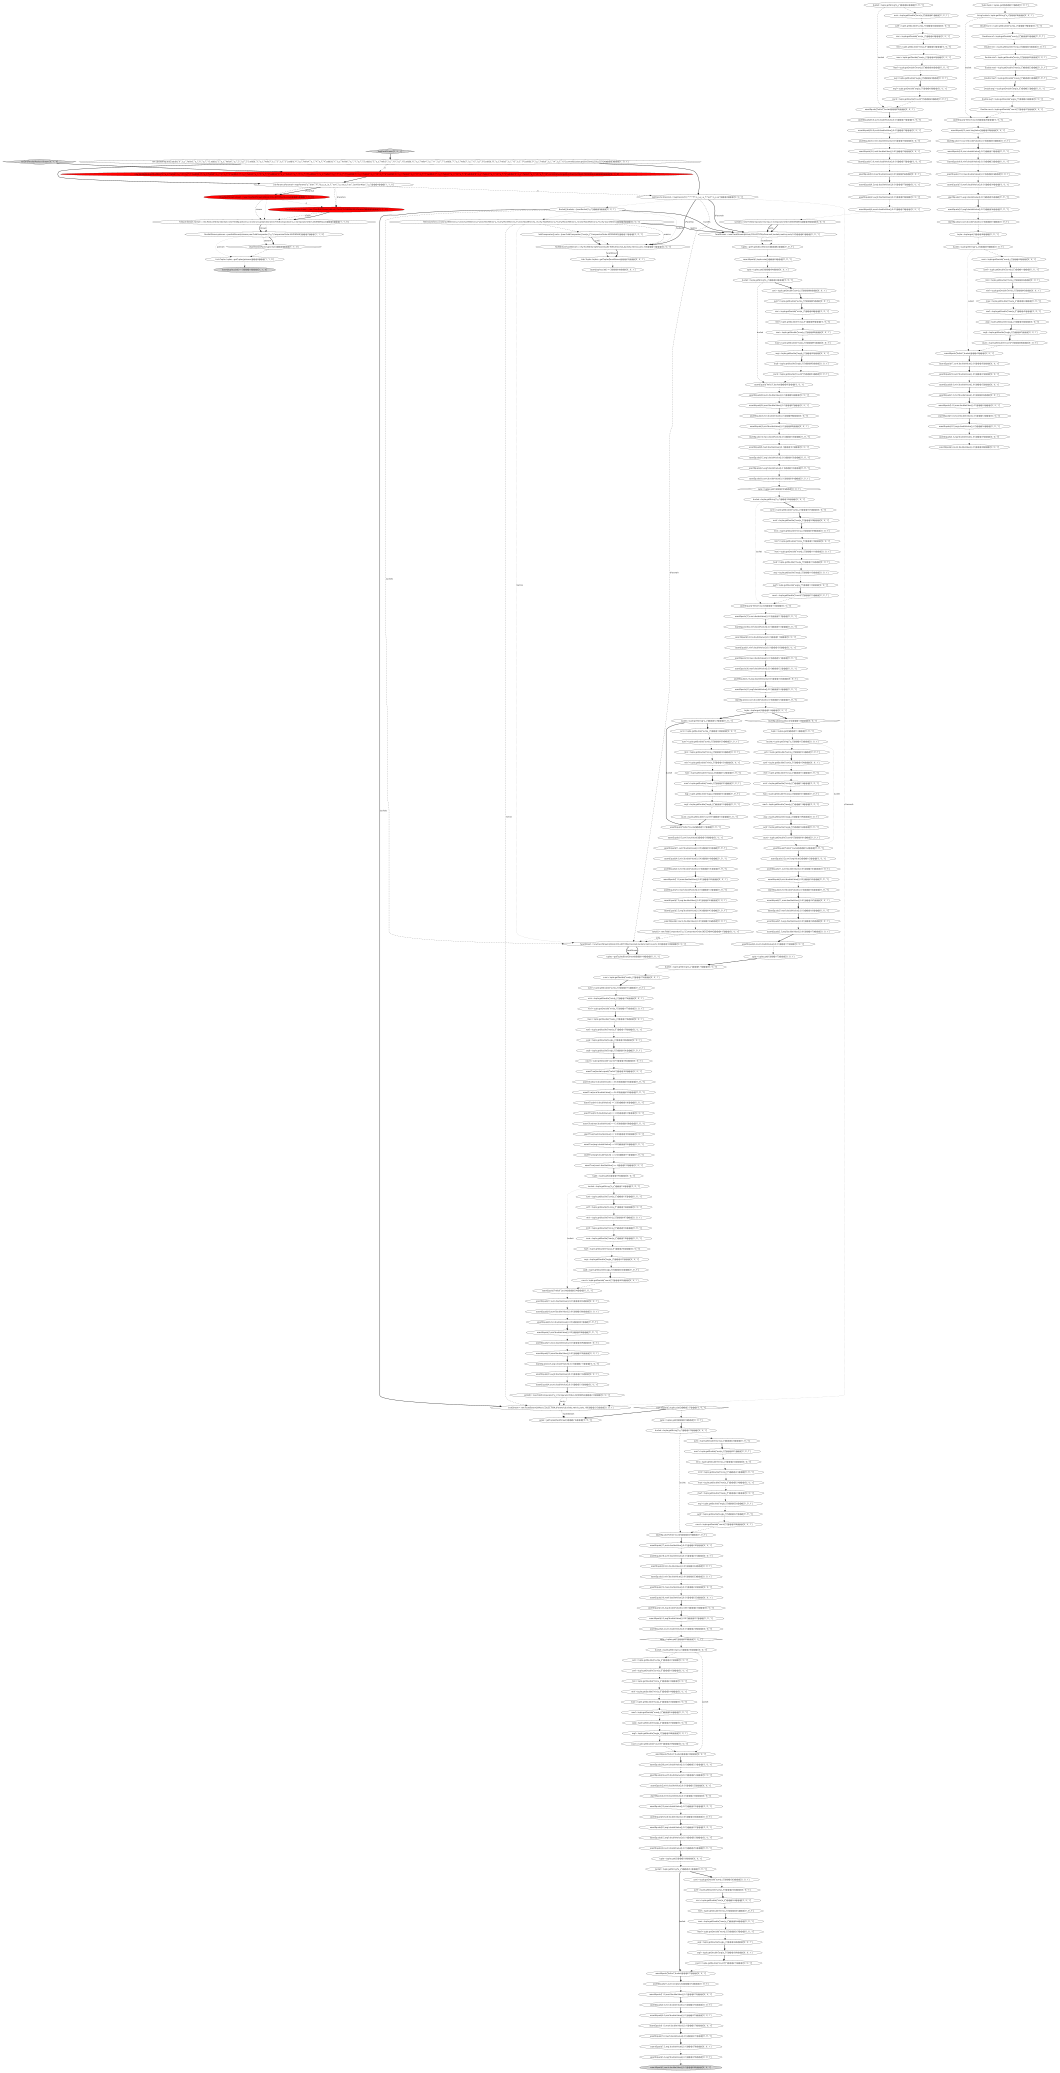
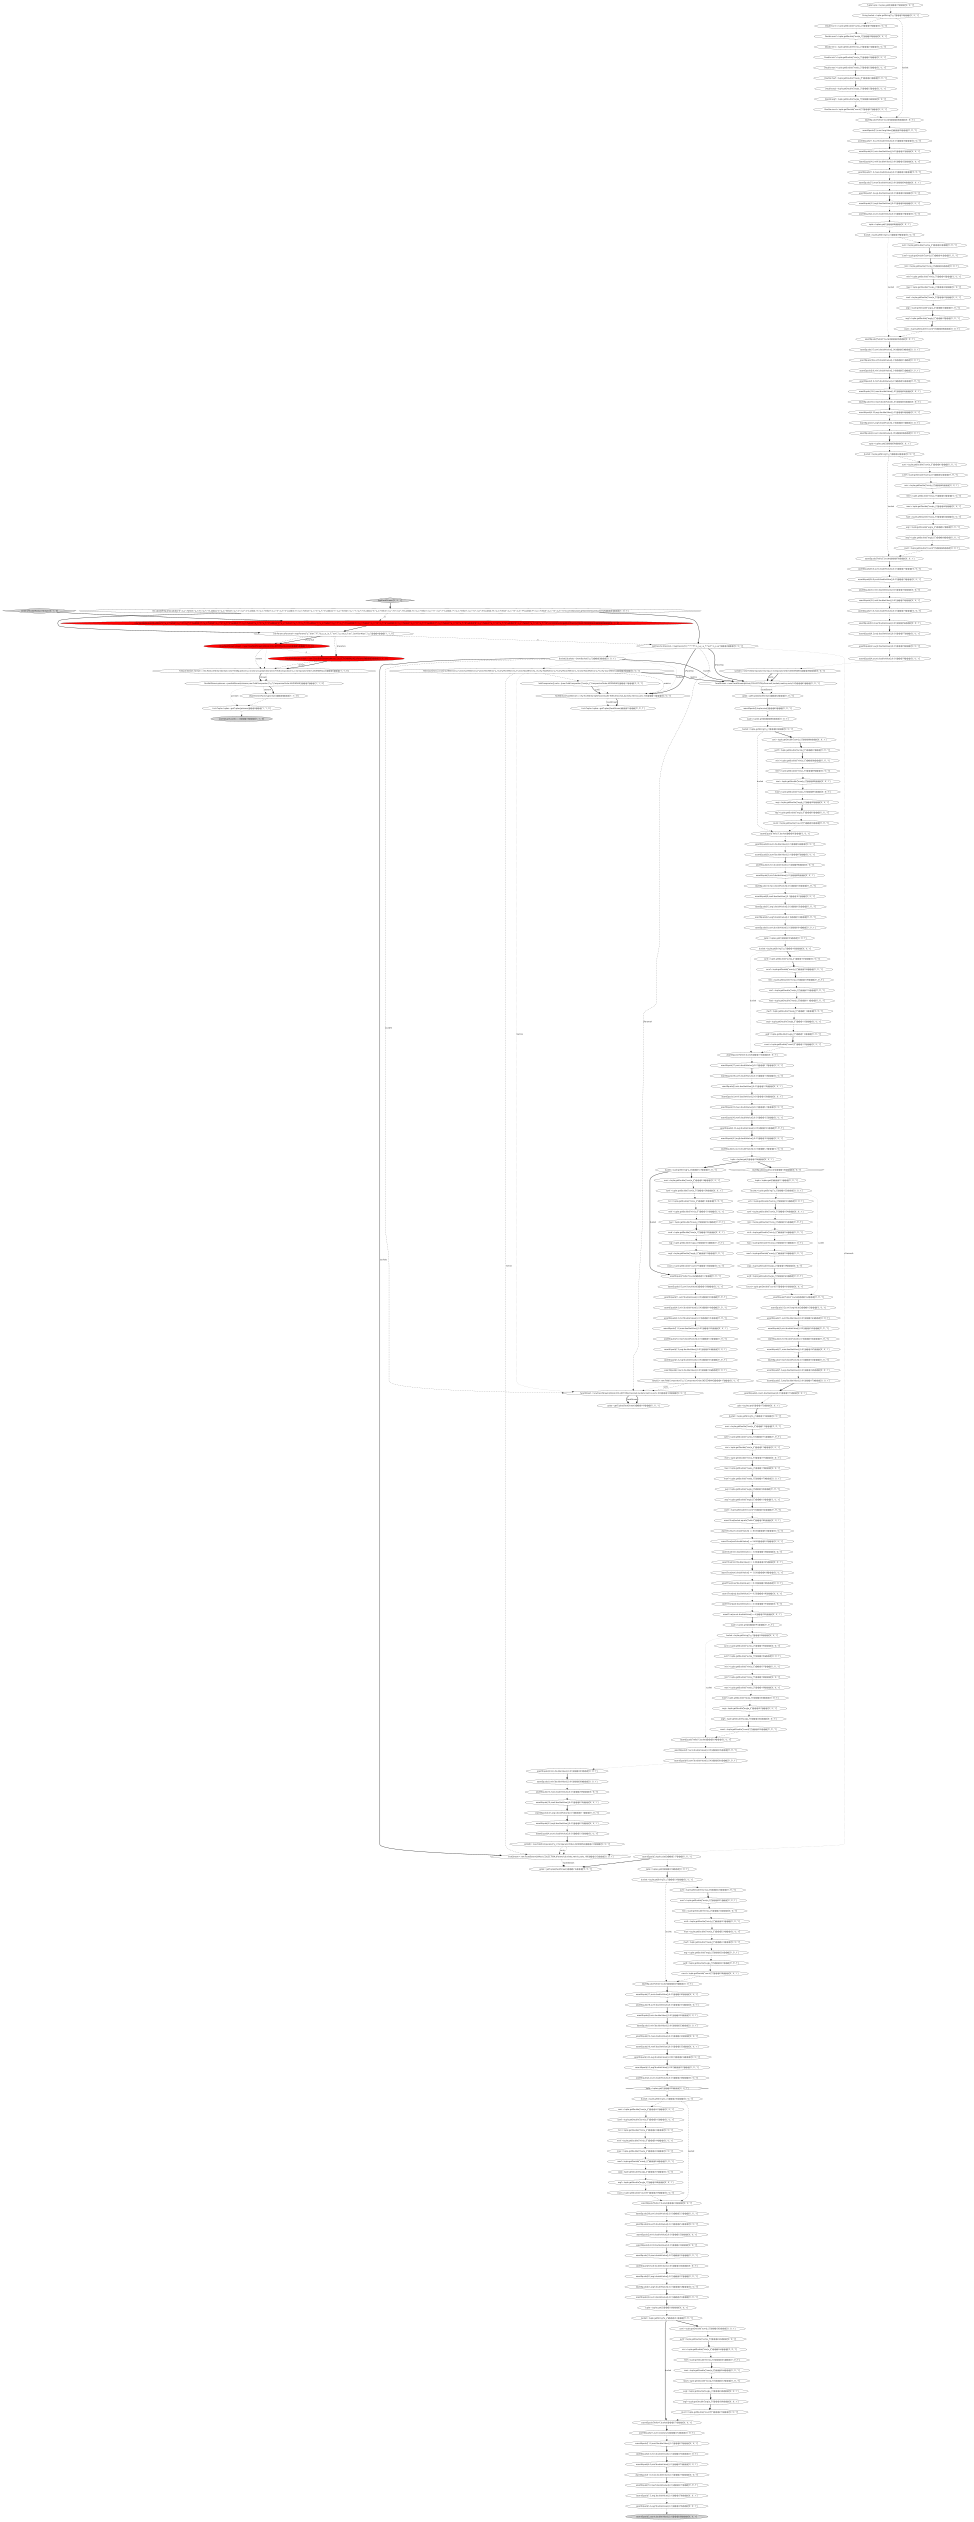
(274, 247) -> (274, 696)
(768, 252) -> (768, 701)
(613, 270) -> none
none -> (890, 444)
(779, 489) -> (785, 938)
(681, 1408) -> (667, 1857)
